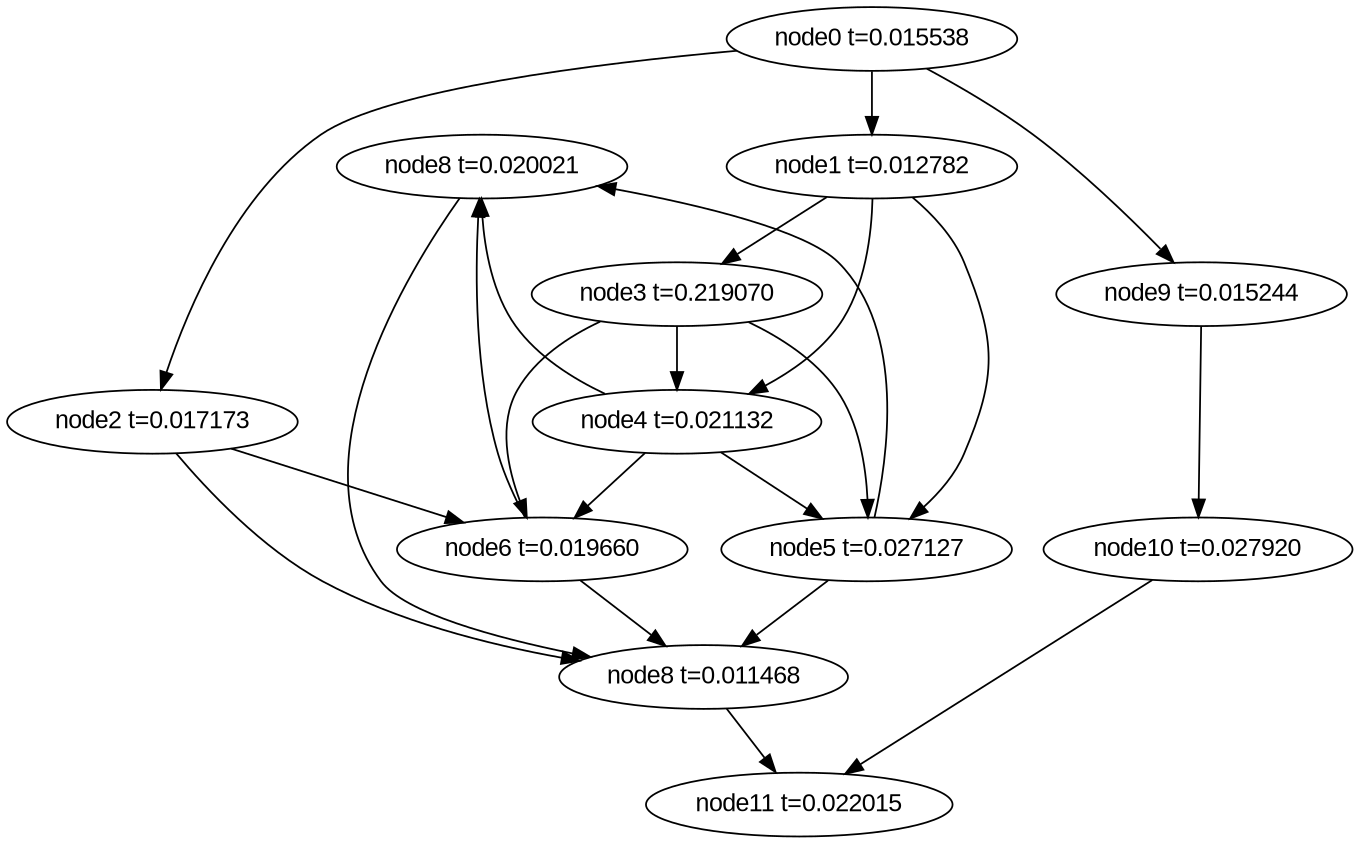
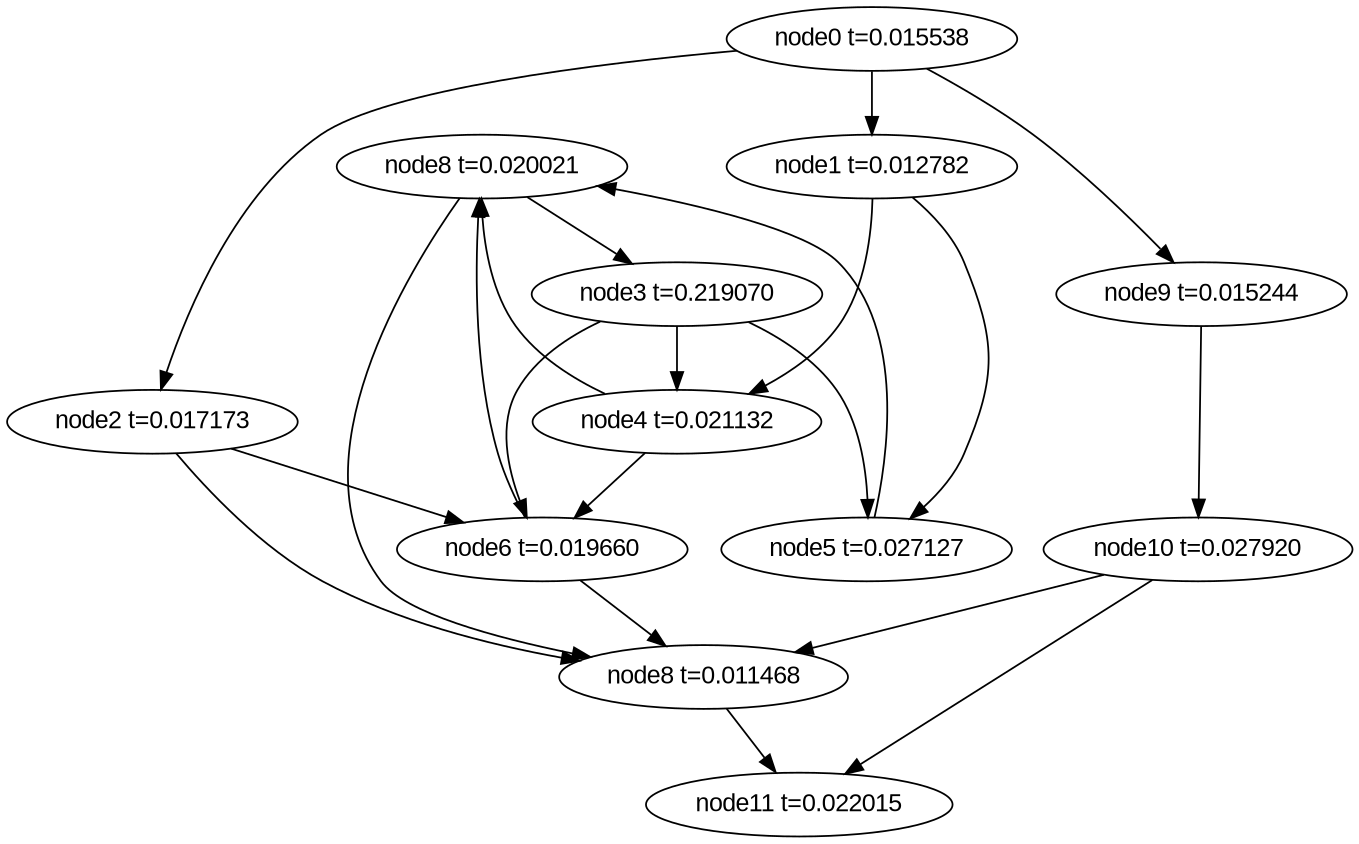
(789, 221) -> (572, 226)
(764, 481) -> none
(792, 608) -> (958, 611)
